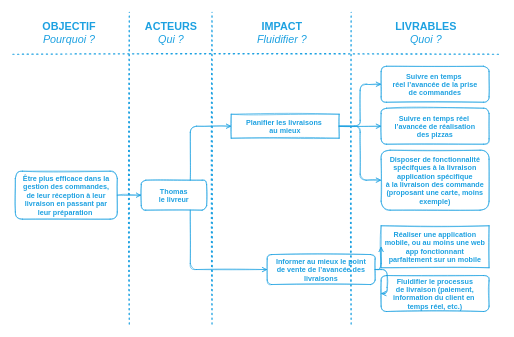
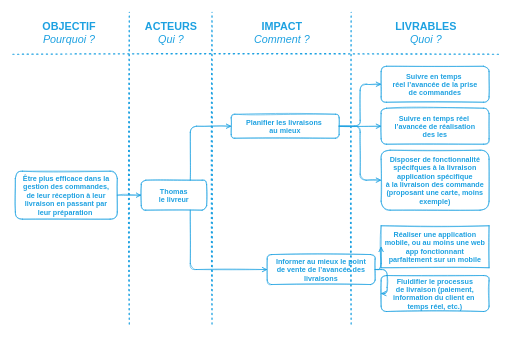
(282, 33) -> (282, 33)
(435, 118) -> (435, 118)
(285, 126) -> (285, 126)
